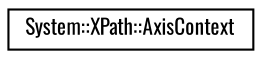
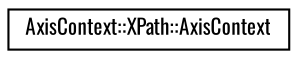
(131, 30) -> (149, 30)
